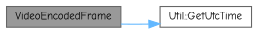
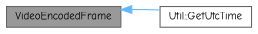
(135, 24) -> (146, 10)
